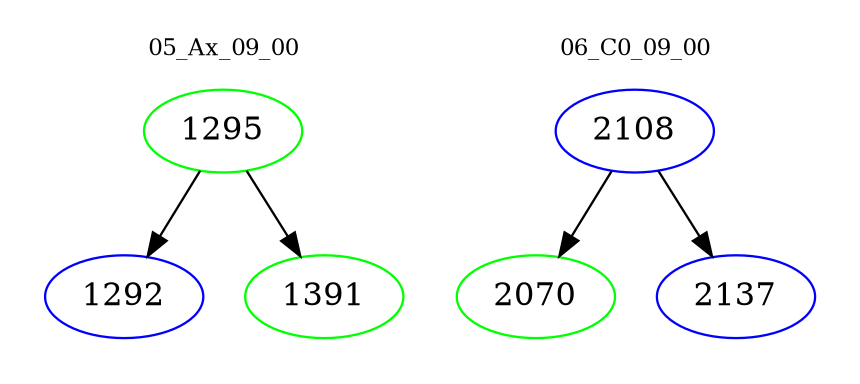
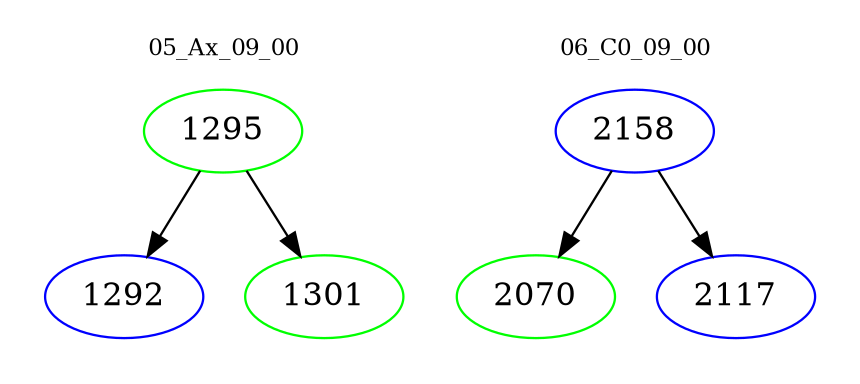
(635, 131) -> (635, 131)
(324, 297) -> (324, 297)
(736, 297) -> (736, 297)
